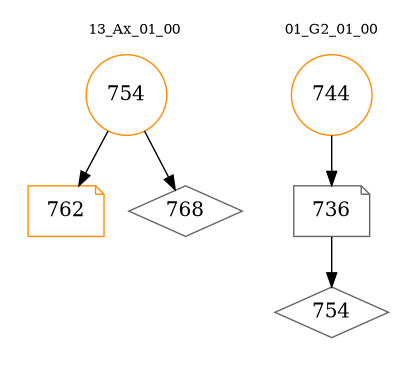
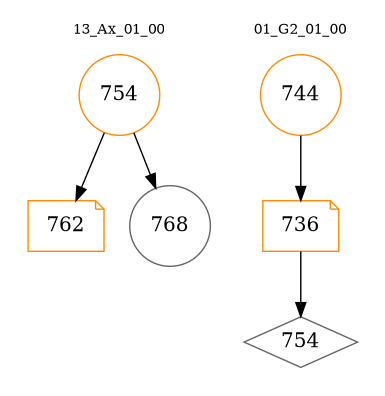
(186, 211) -> (170, 226)
(332, 211) -> (301, 226)
